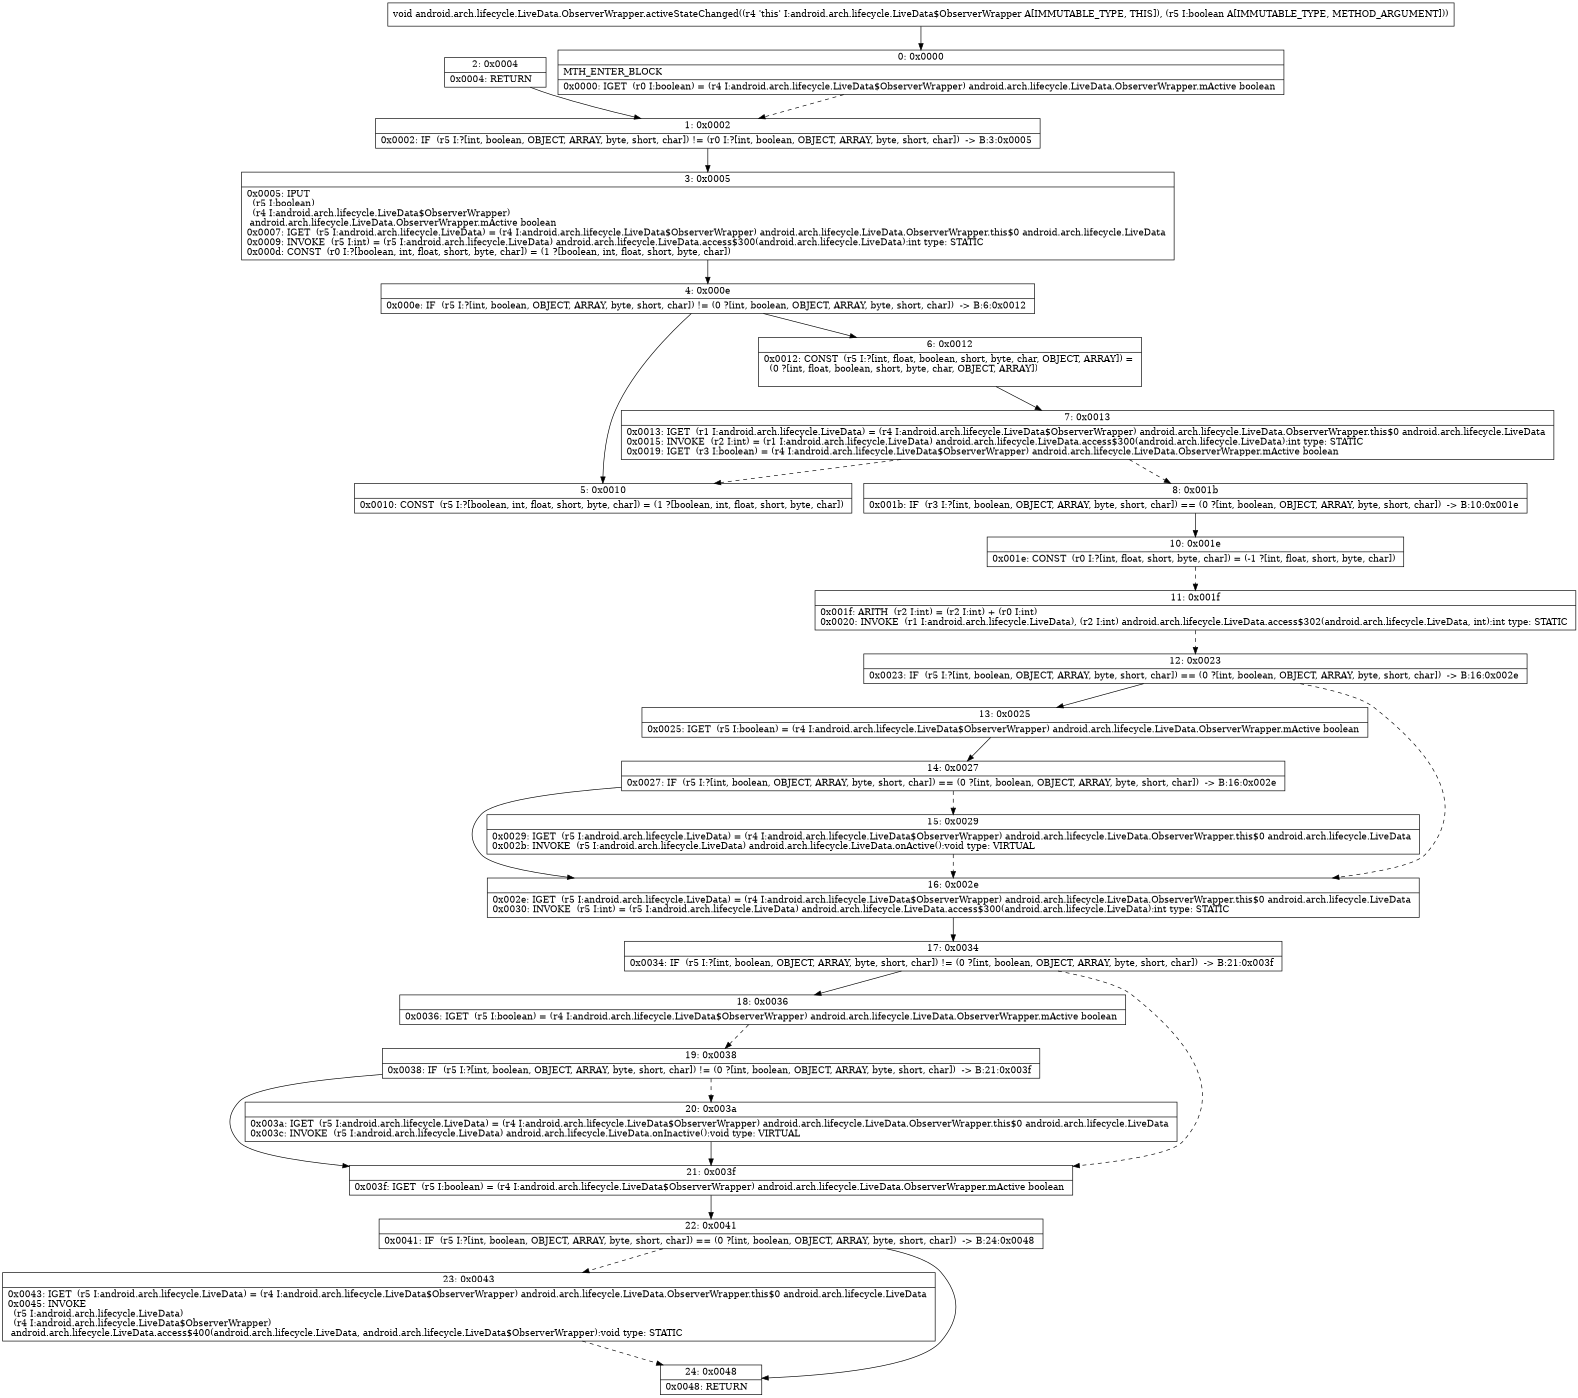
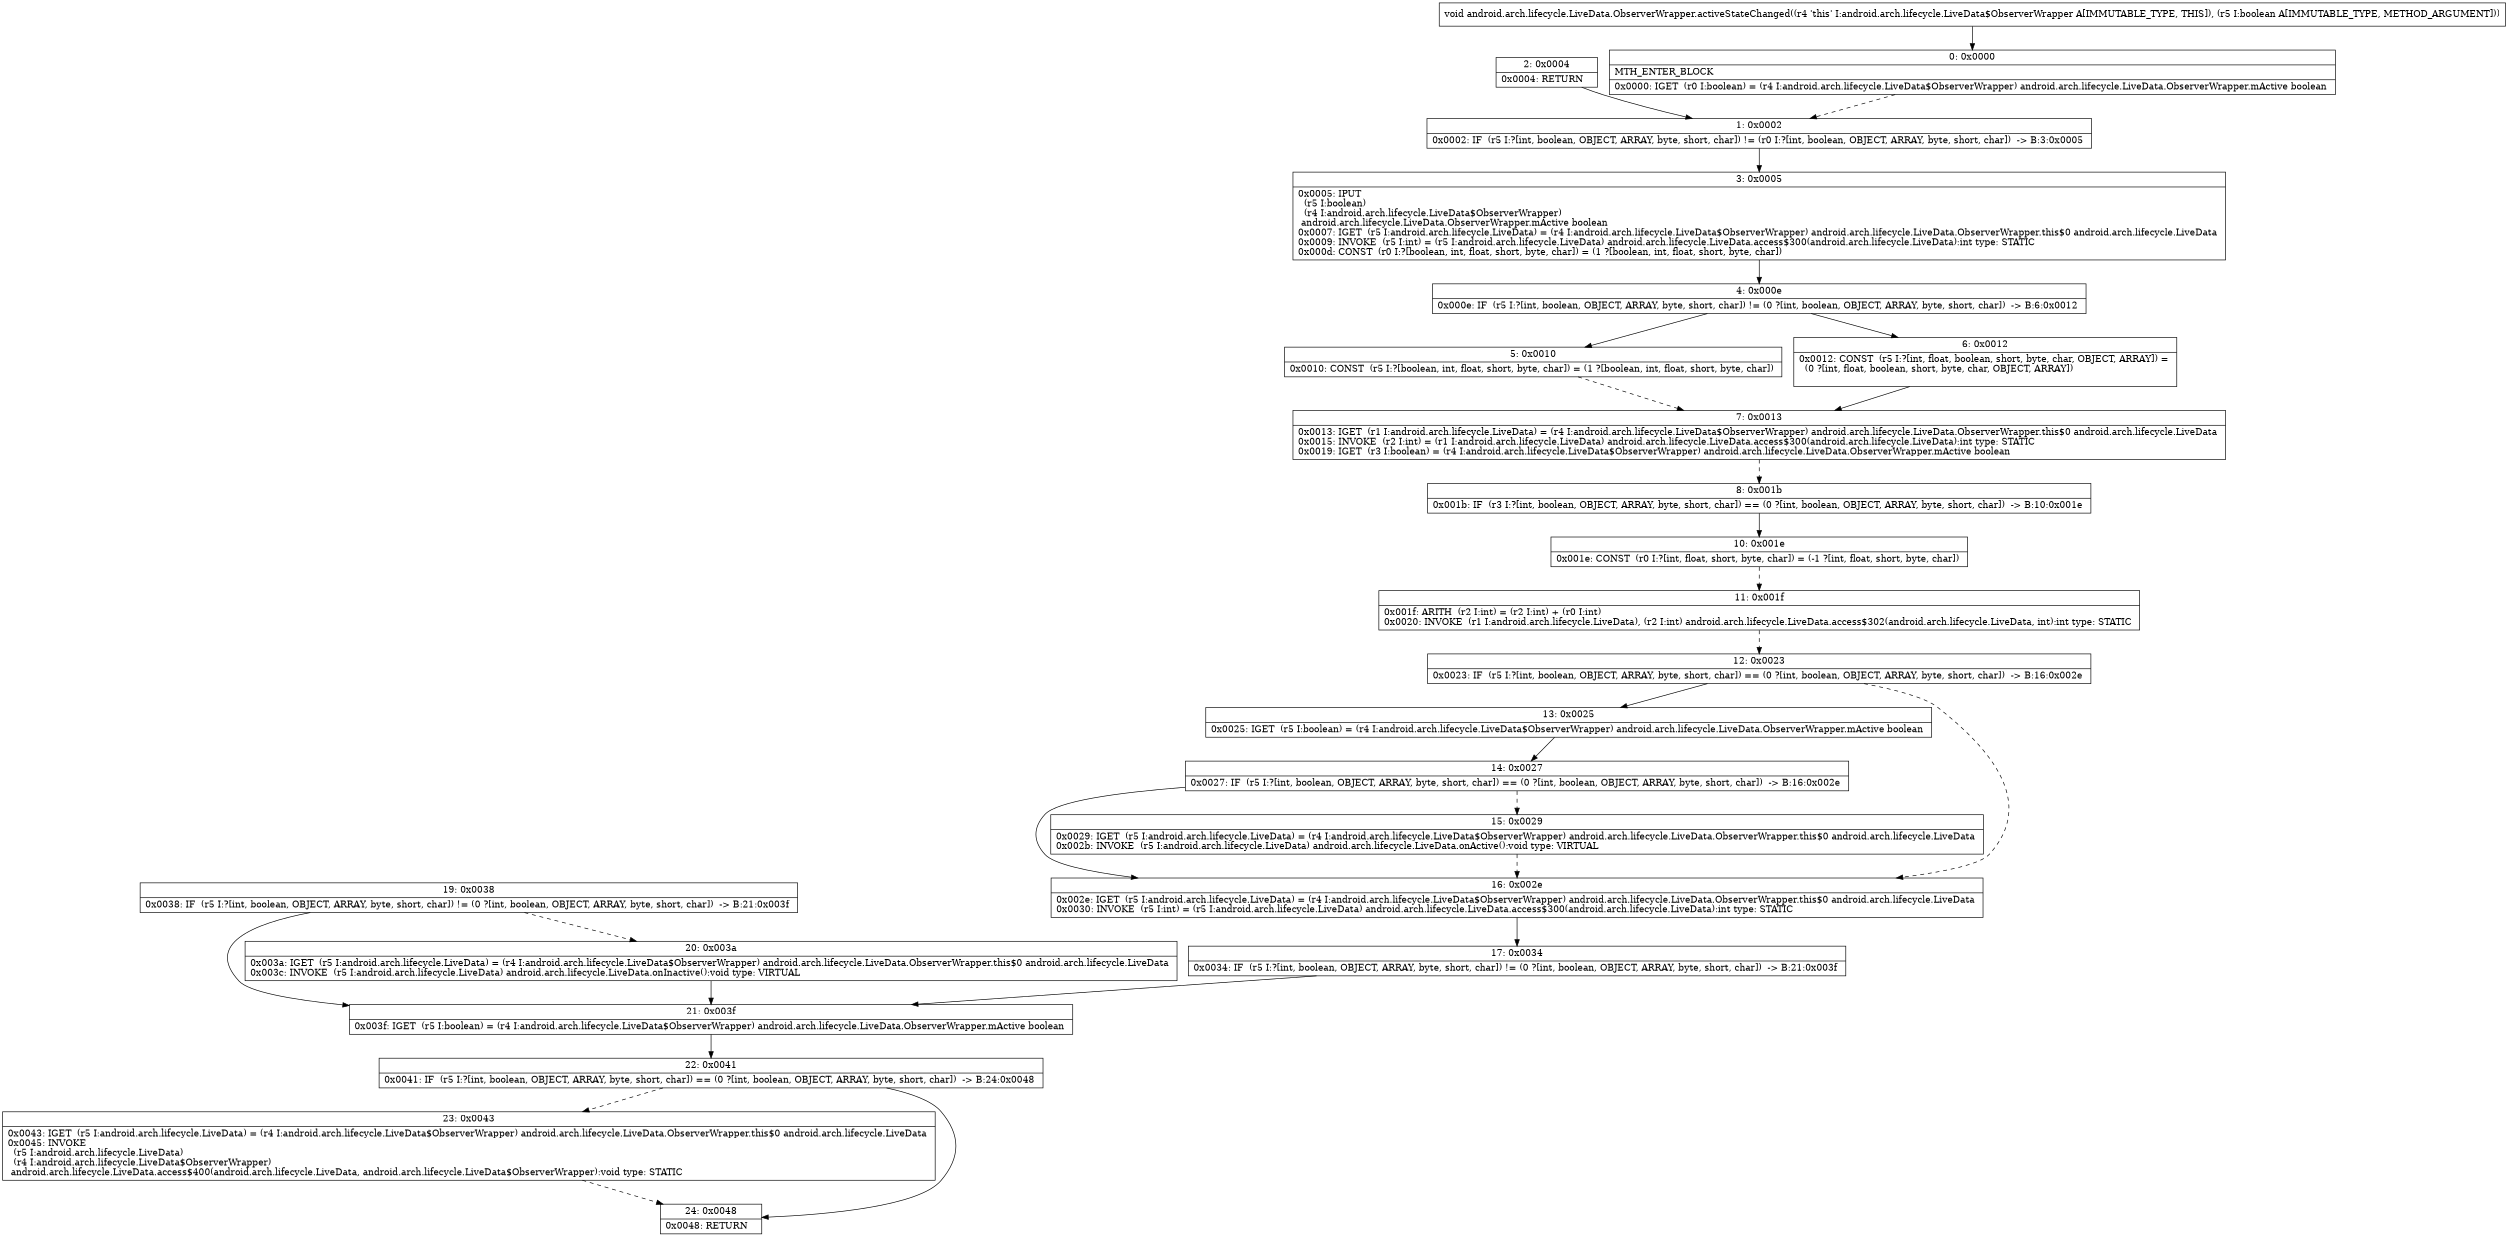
(811, 471) -> (1628, 393)
(763, 1010) -> none
(1198, 1073) -> (1117, 990)
